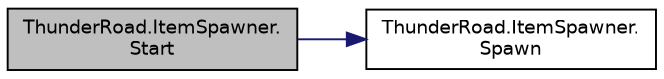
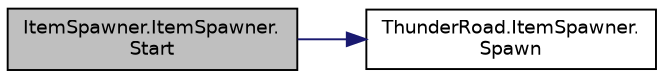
(152, 39) -> (152, 39)
